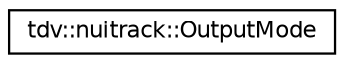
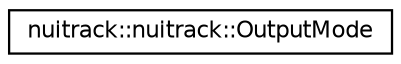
(172, 32) -> (201, 32)
